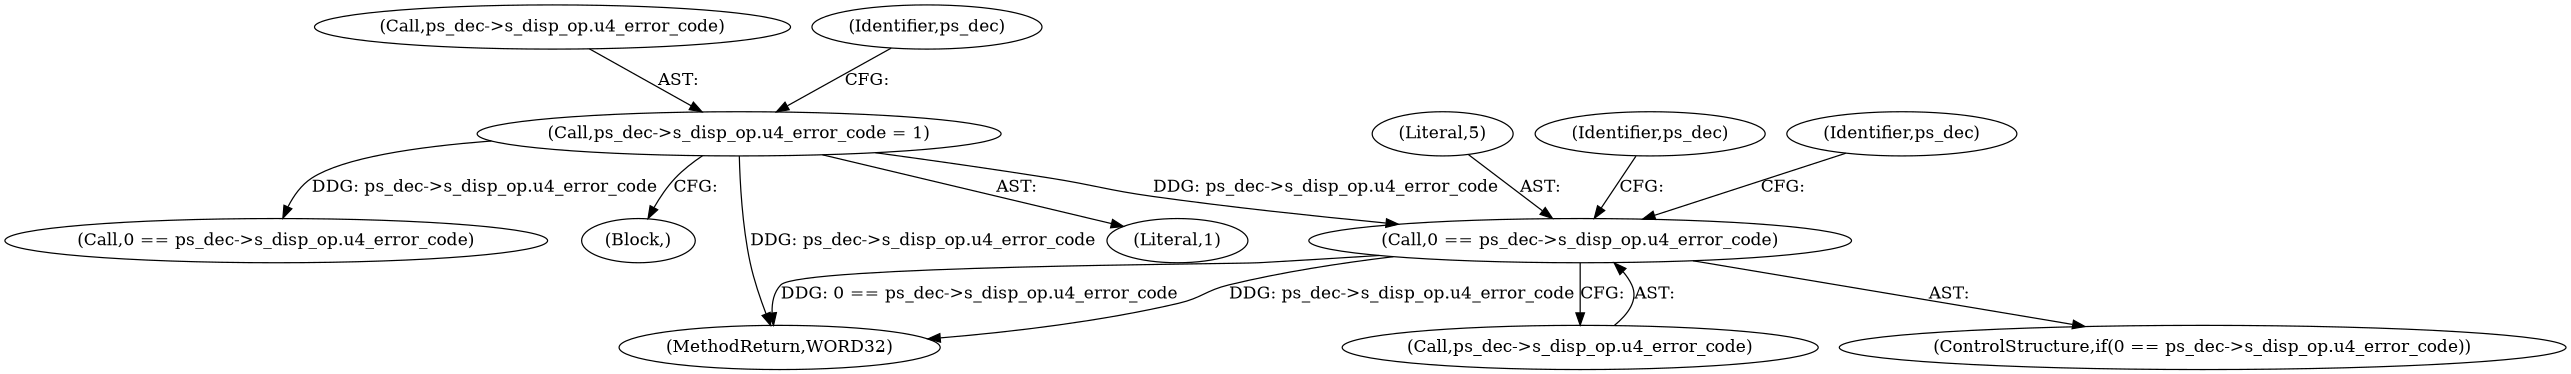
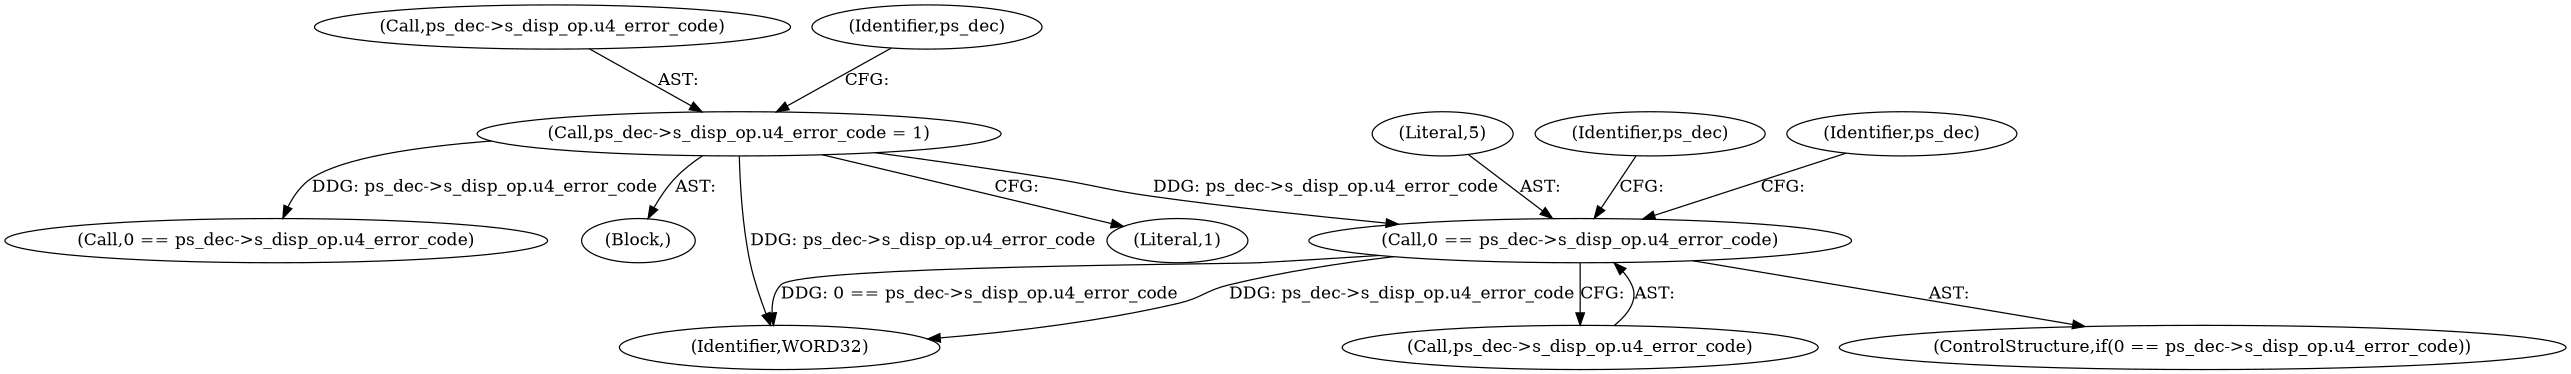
(699, 187) -> (699, 187)
(1020, 187) -> (1020, 187)
(780, 347) -> (780, 347)
